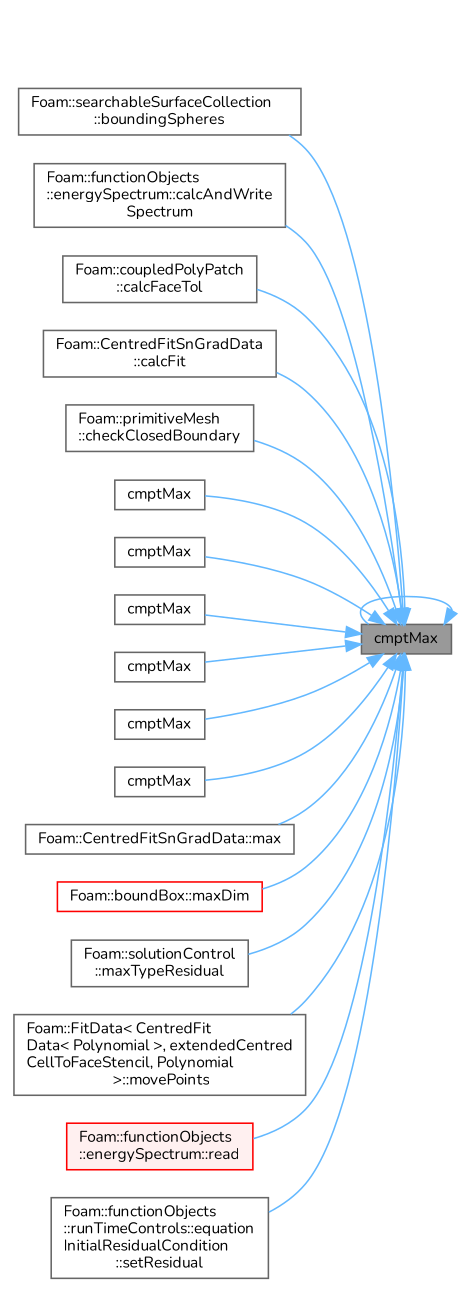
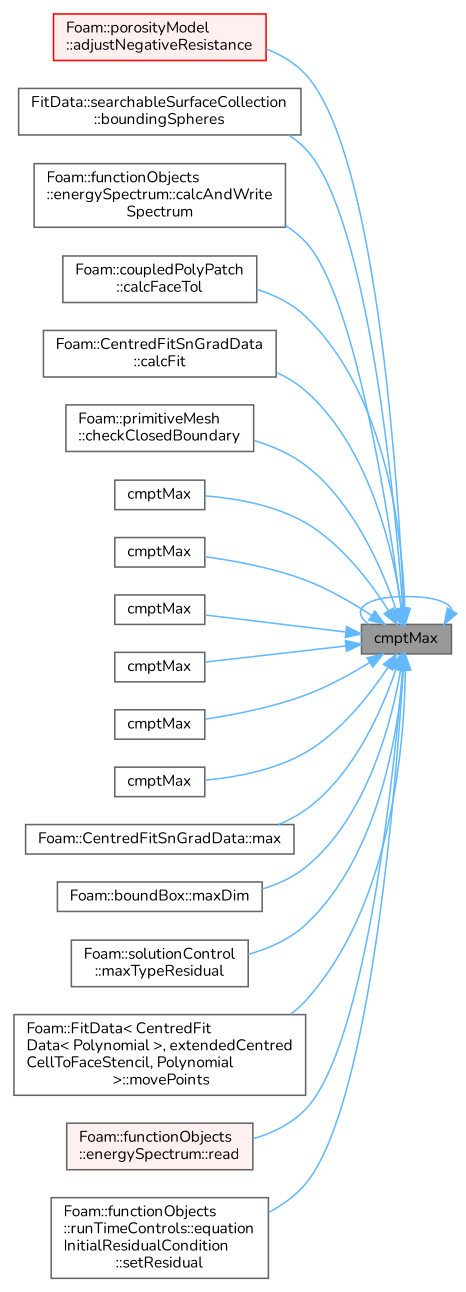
none -> (160, 37)
(160, 112) -> (160, 112)
(160, 897) -> (160, 897)
(160, 1146) -> (160, 1146)
